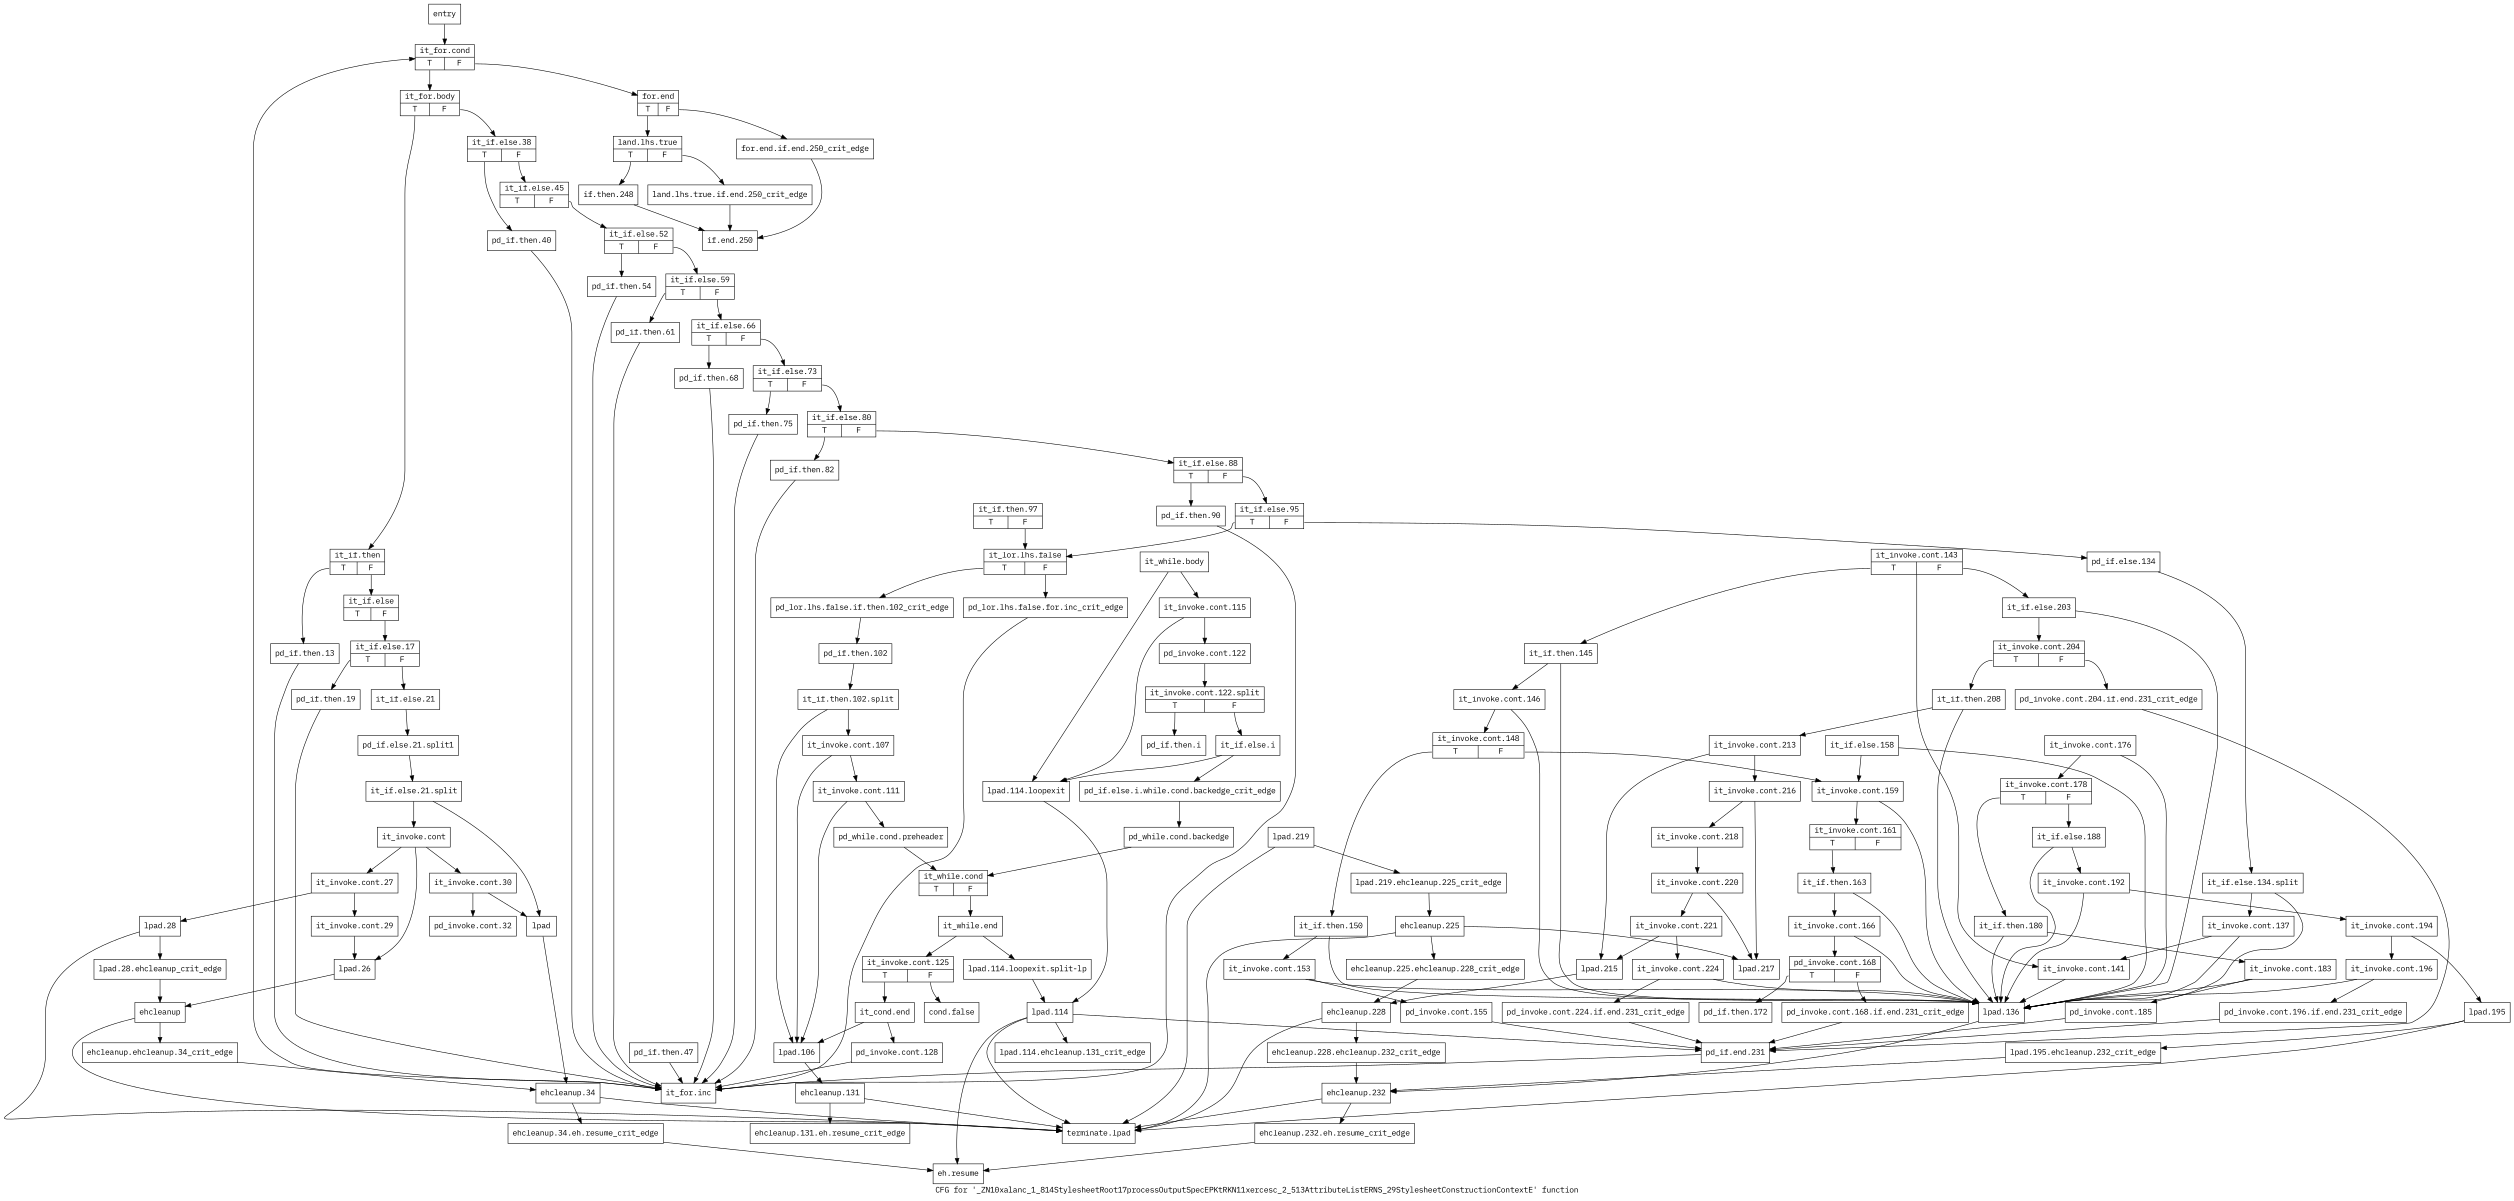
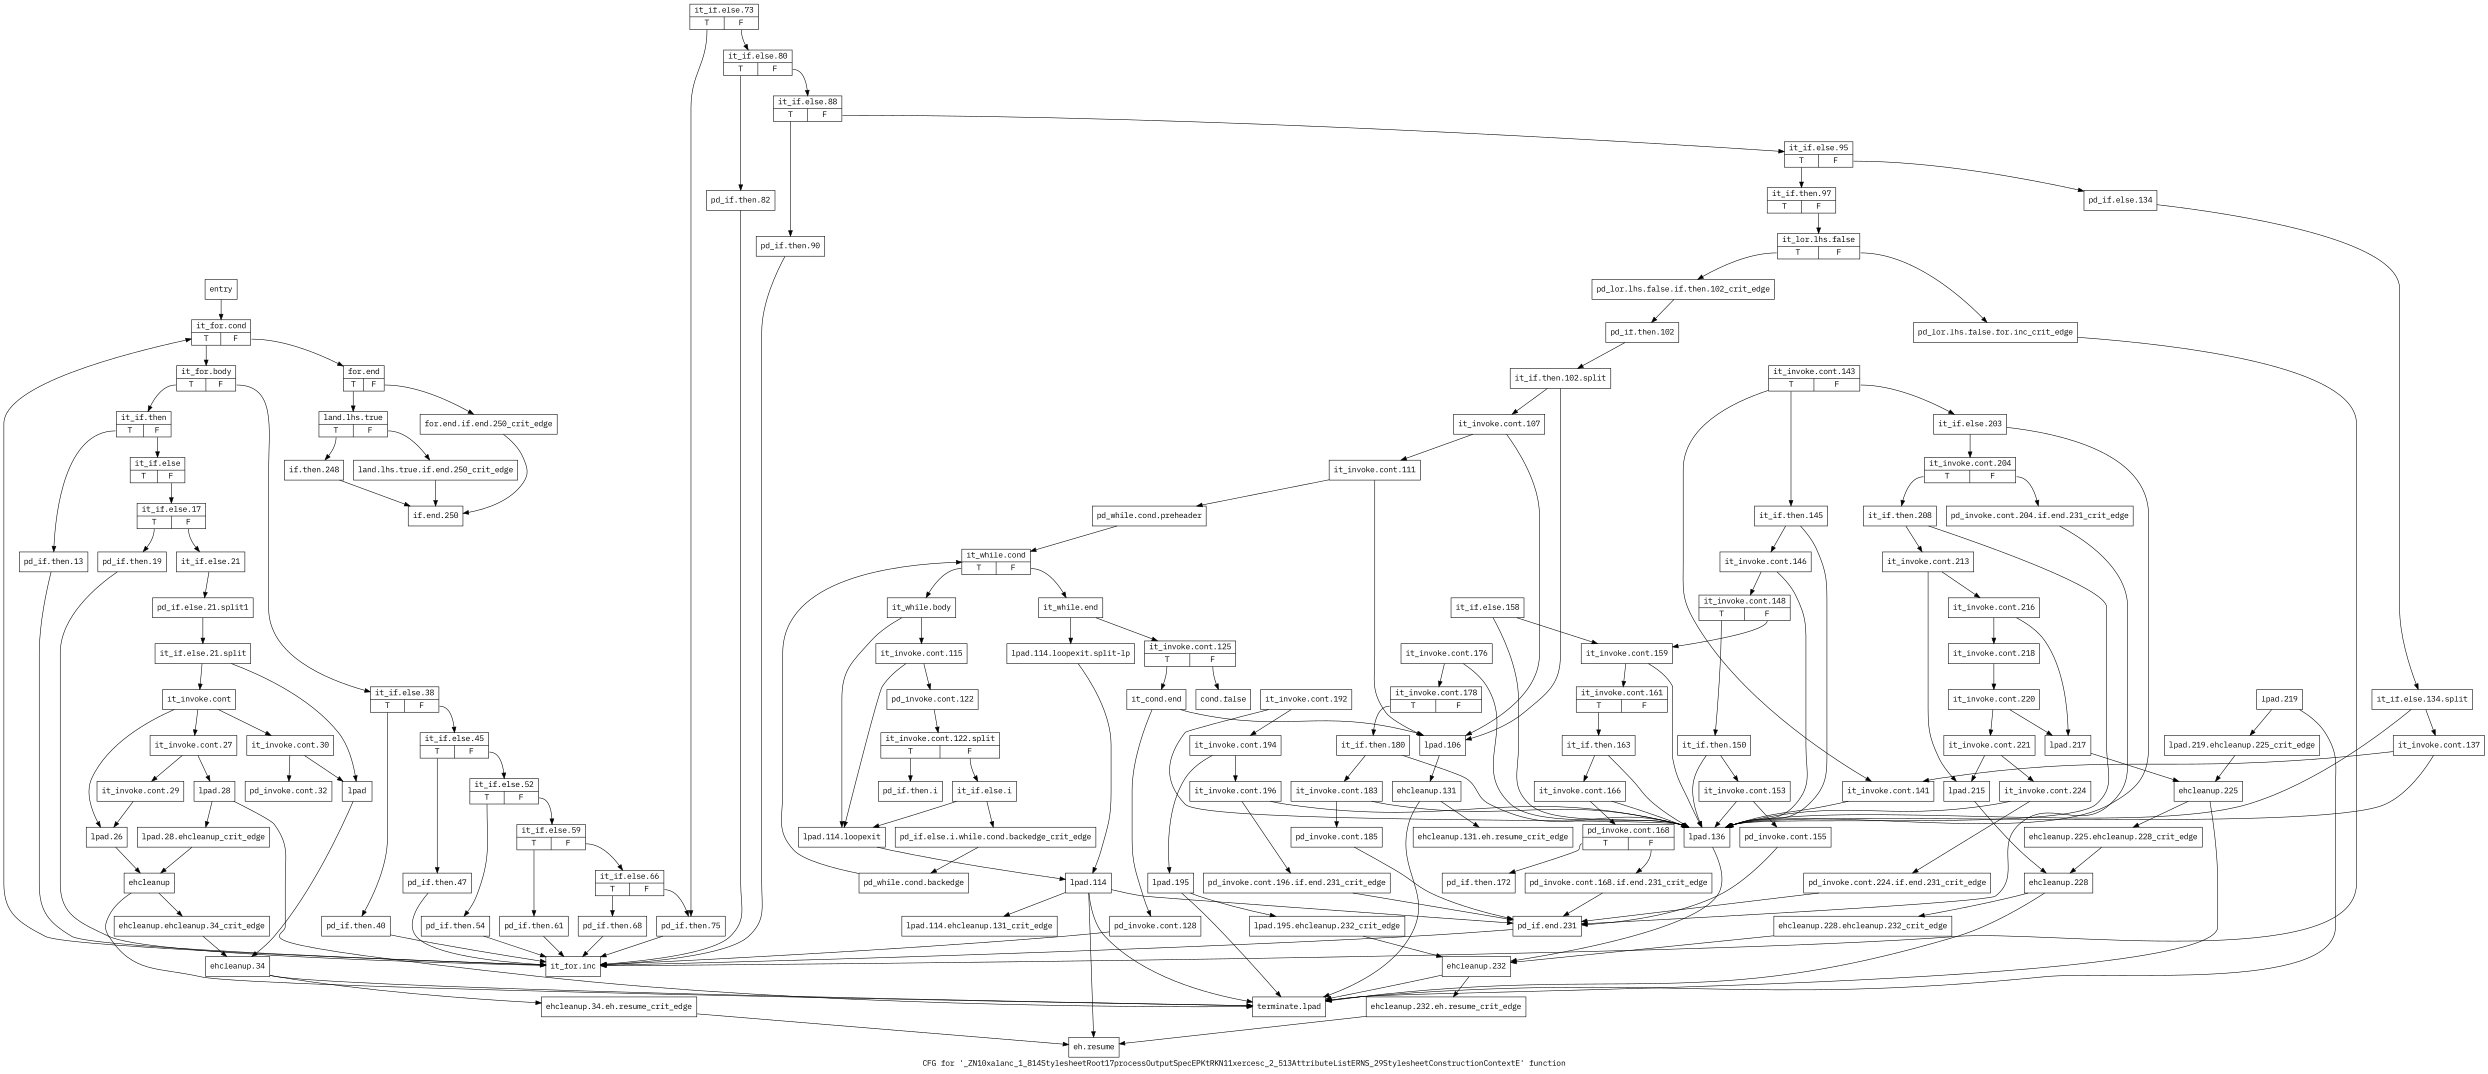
(775, 346) -> (678, 897)
(1156, 545) -> (1802, 175)
none -> (942, 577)
none -> (437, 813)
(2069, 837) -> none
(1599, 934) -> (2136, 768)
